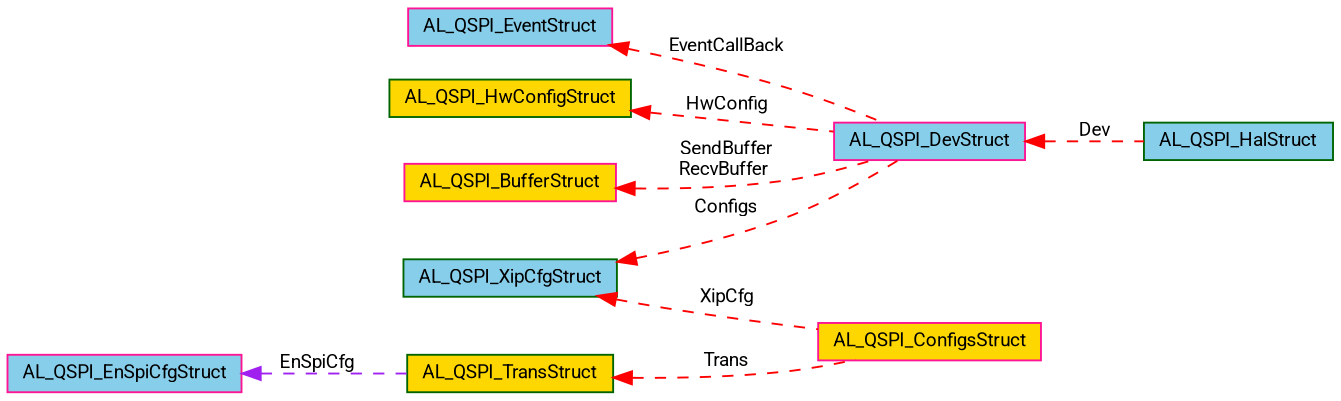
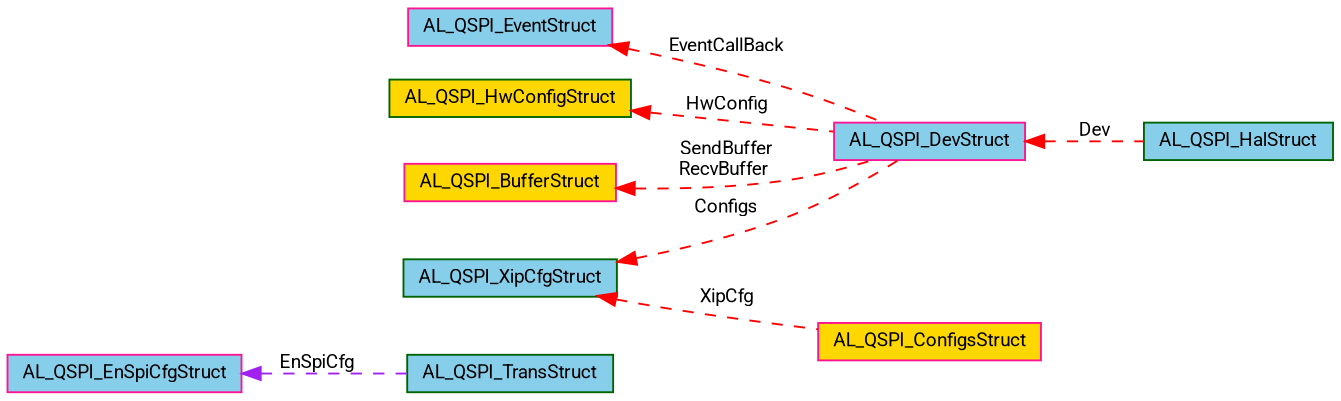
(510, 374) -> (510, 374)
(745, 375) -> none
